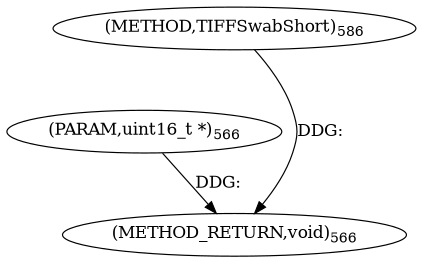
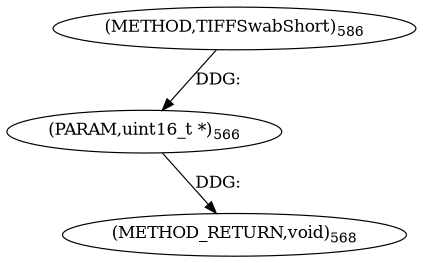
(296, 126) -> (193, 76)
(344, 233) -> (344, 233)
